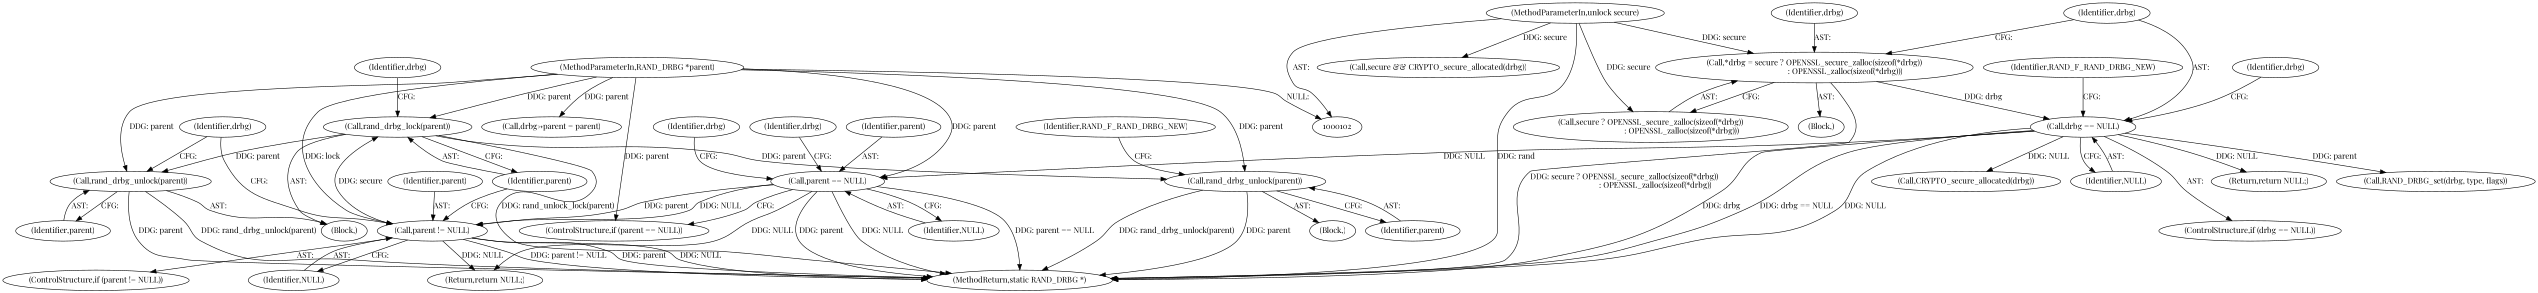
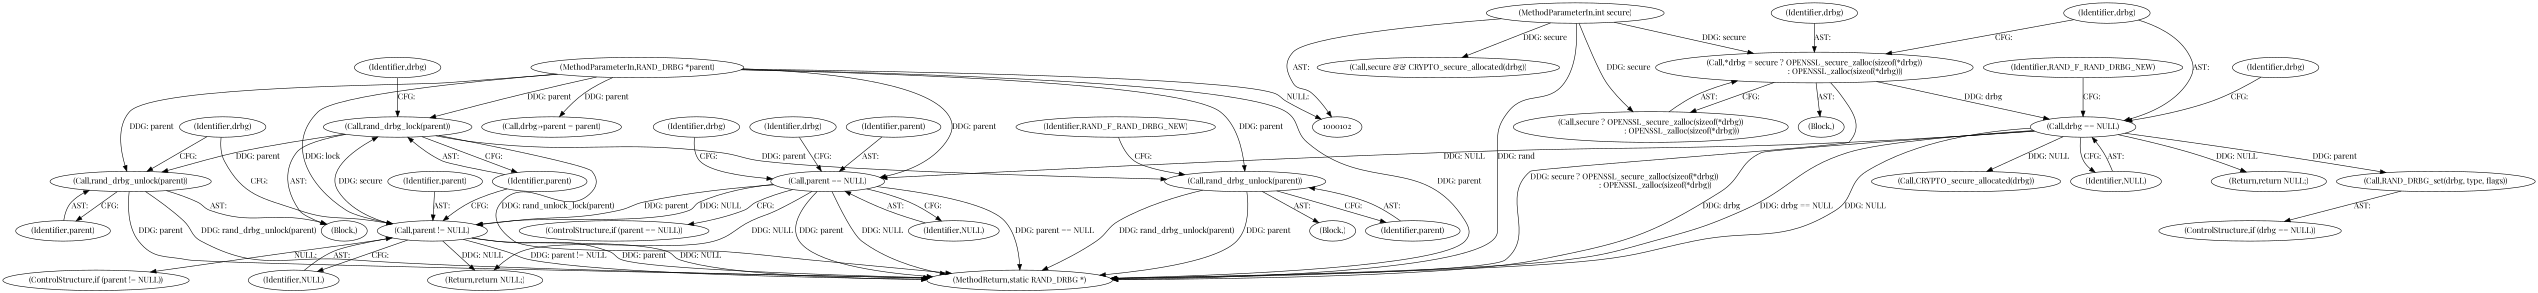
(1575, 13) -> (1575, 13)
(627, 143) -> (1299, 131)
(2169, 173) -> (2346, 206)
(307, 256) -> (307, 256)
